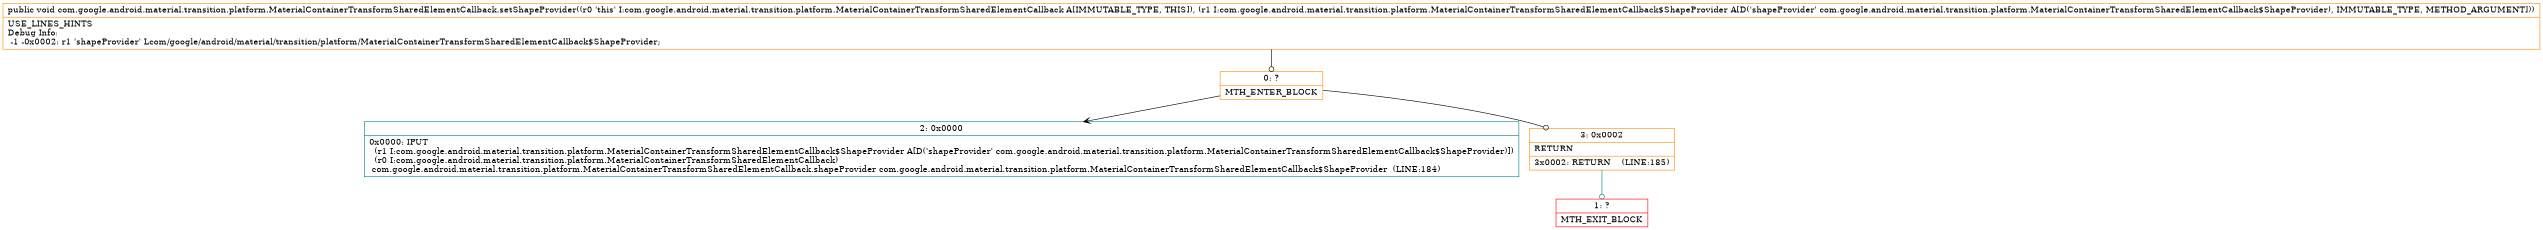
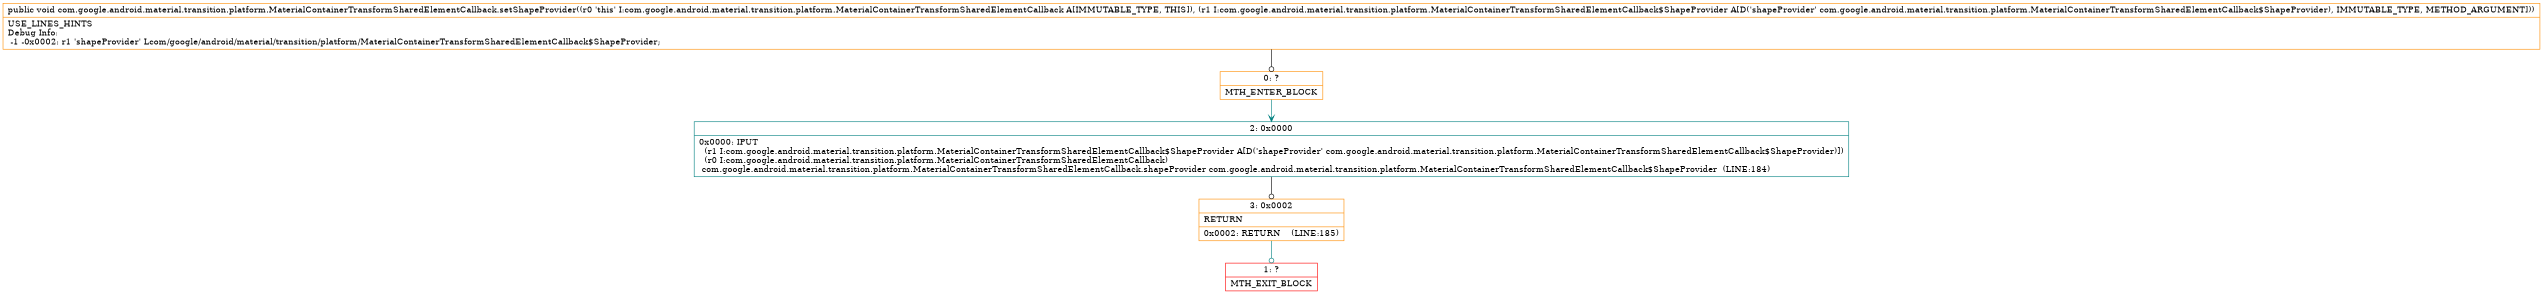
(1434, 104) -> (1271, 185)
(1155, 108) -> (1271, 107)
(1602, 163) -> (1271, 234)
